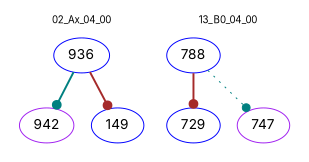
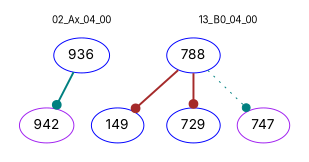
(98, 87) -> (166, 81)
